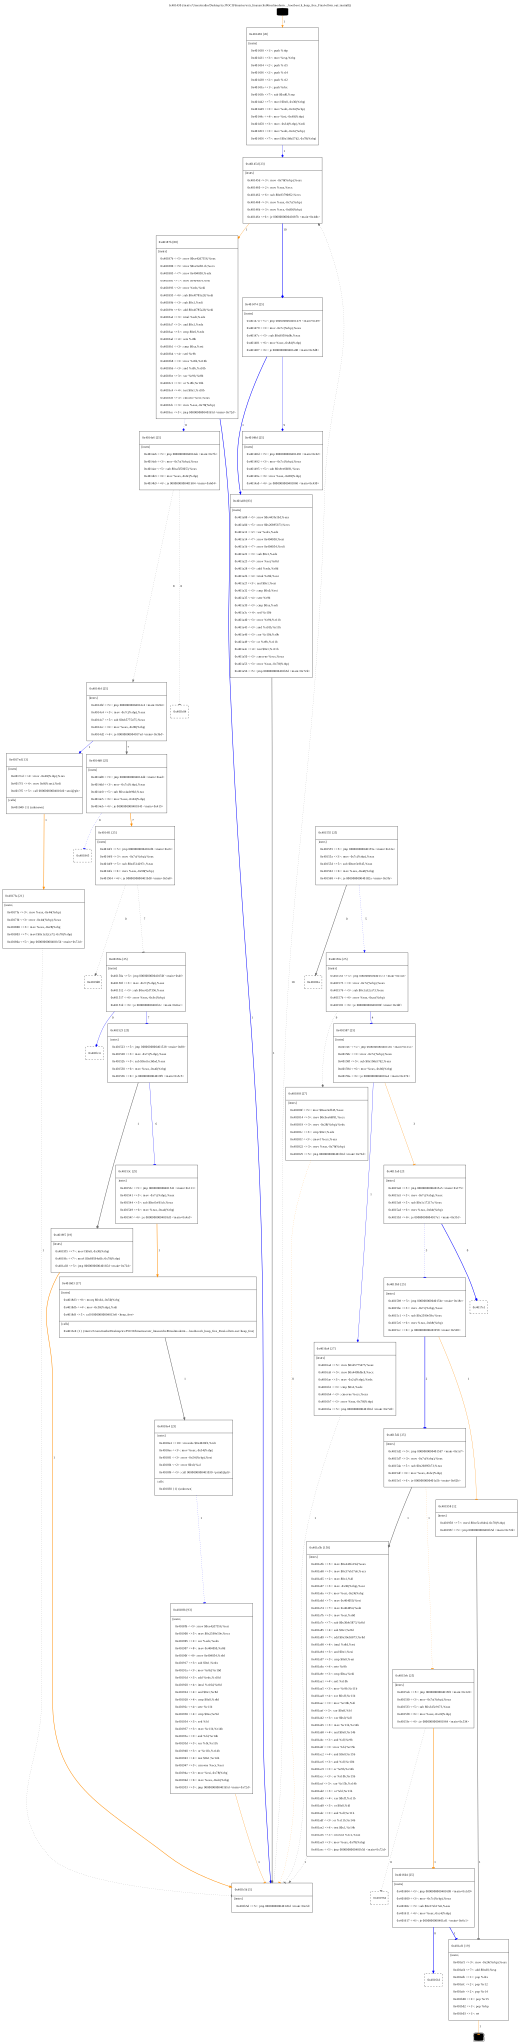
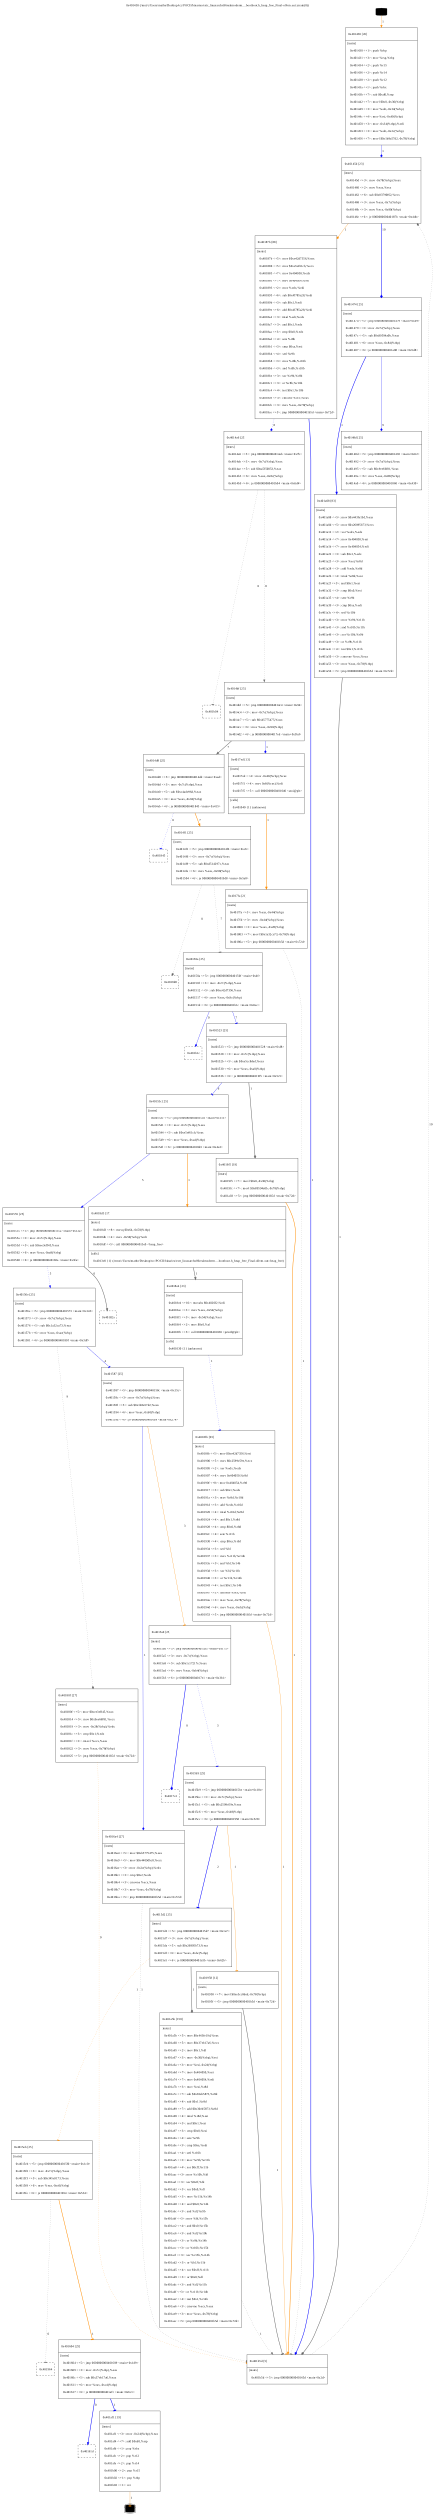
none -> (116, 1180)
(478, 1737) -> (260, 2181)
